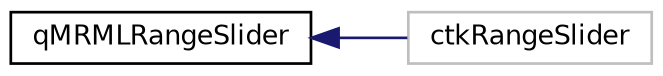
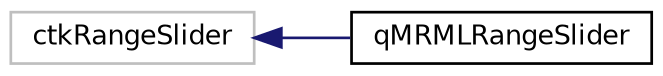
(373, 38) -> (316, 38)
